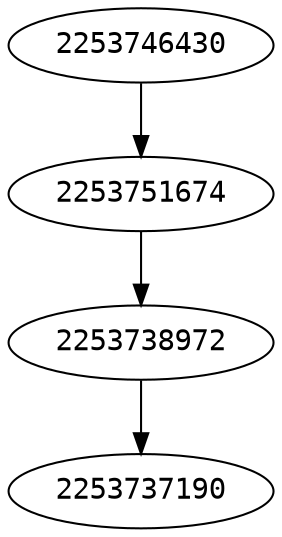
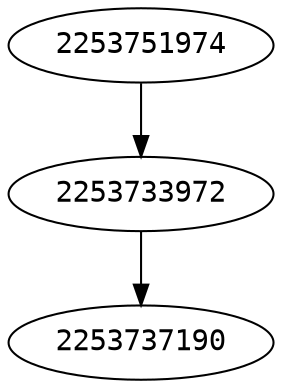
(141, 45) -> none
(141, 194) -> (141, 45)
(141, 343) -> (141, 194)
